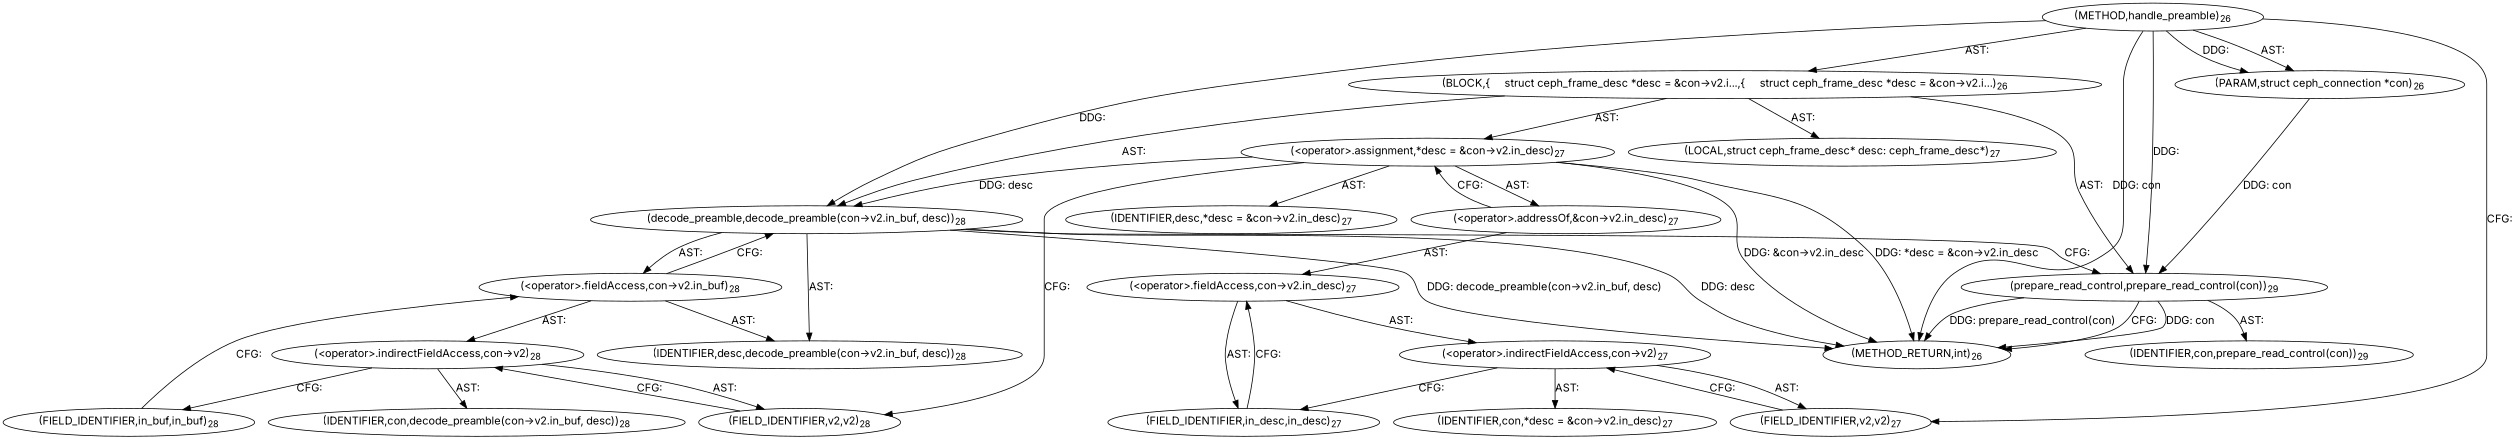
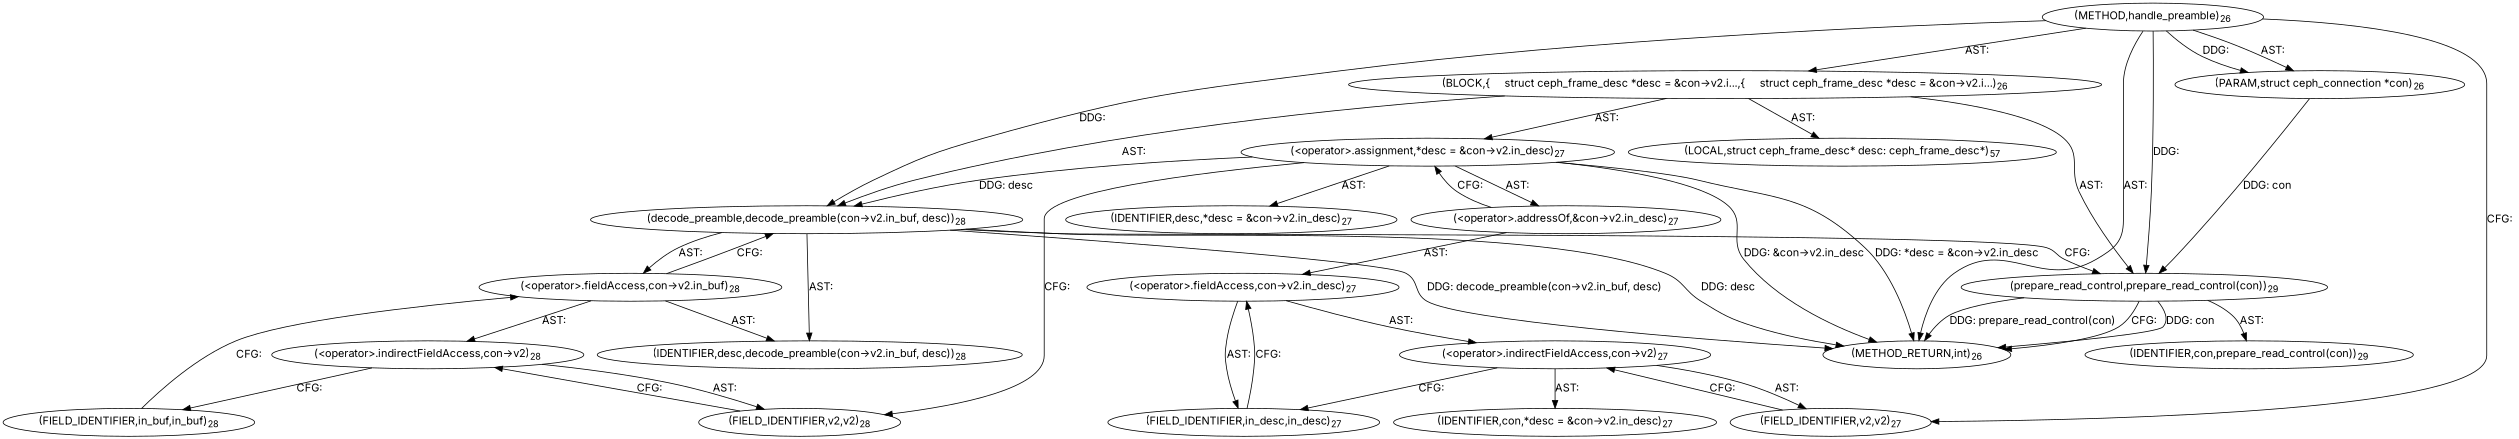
(1995, 151) -> (1995, 151)
(2137, 186) -> (2137, 186)
(477, 422) -> none
